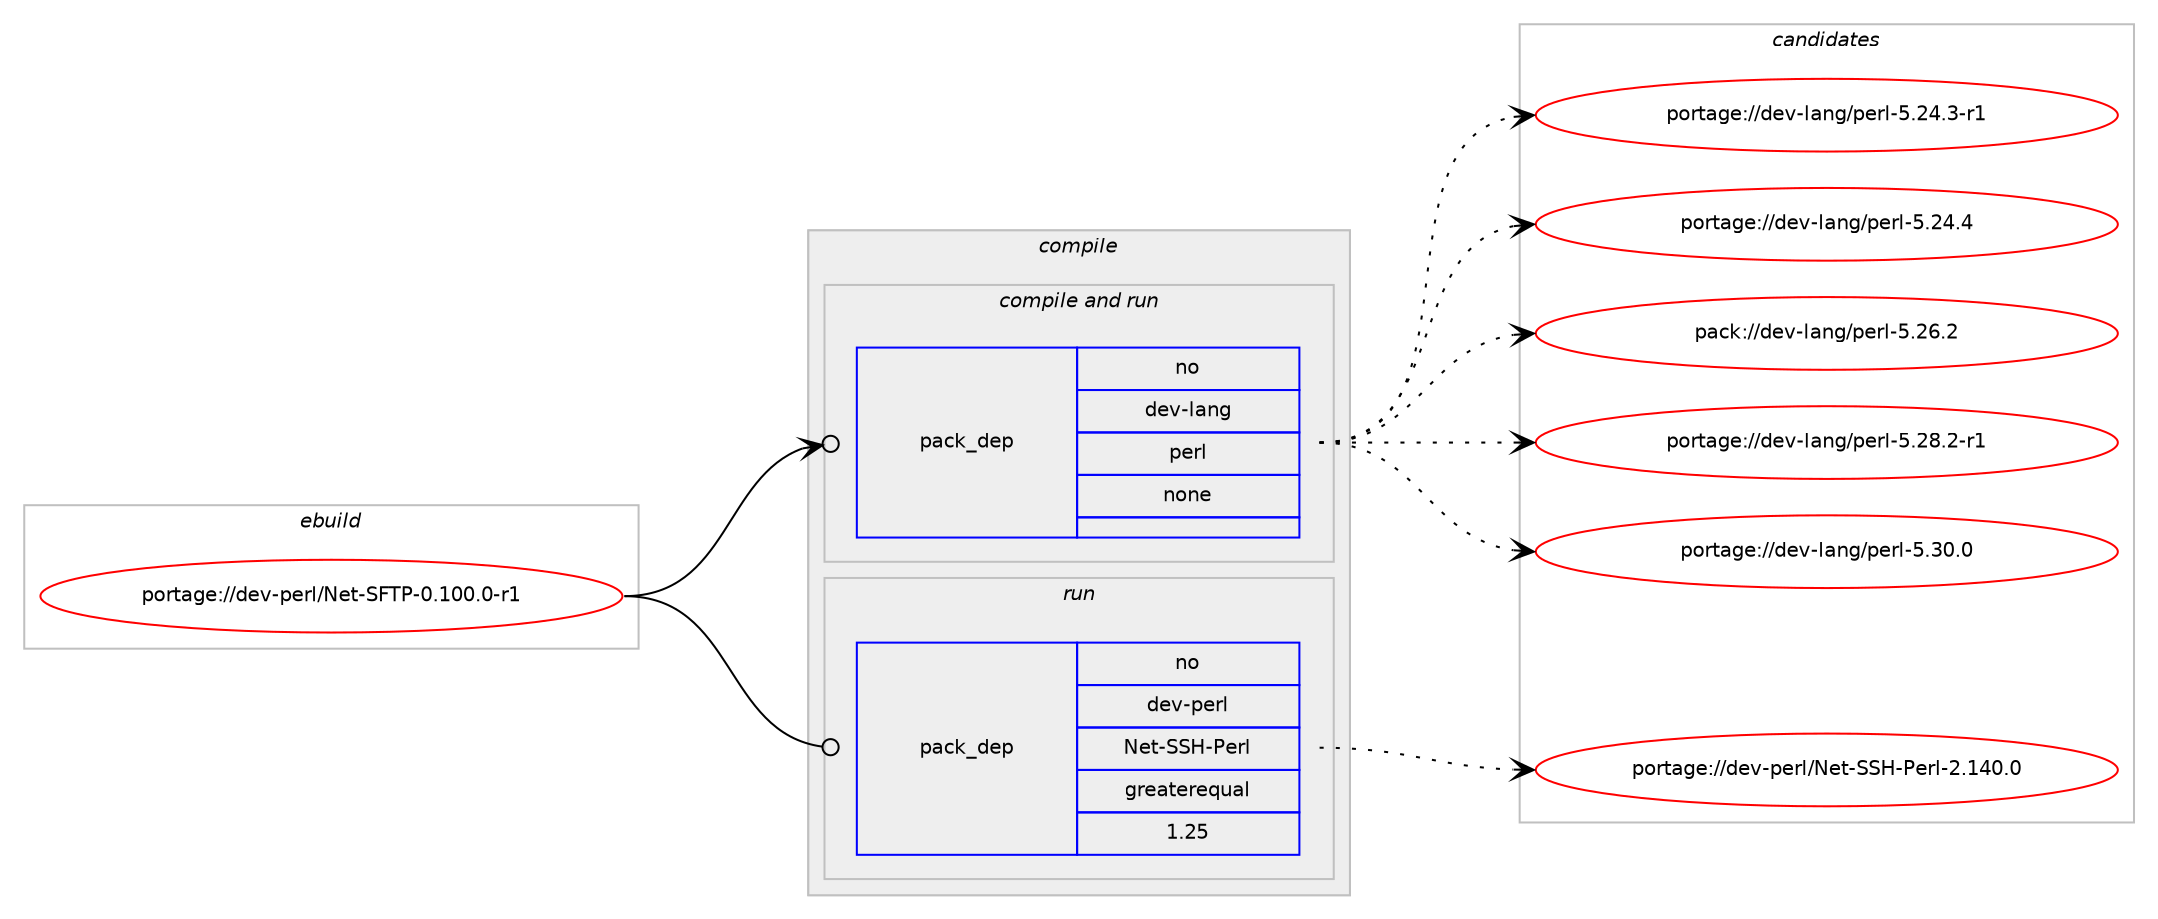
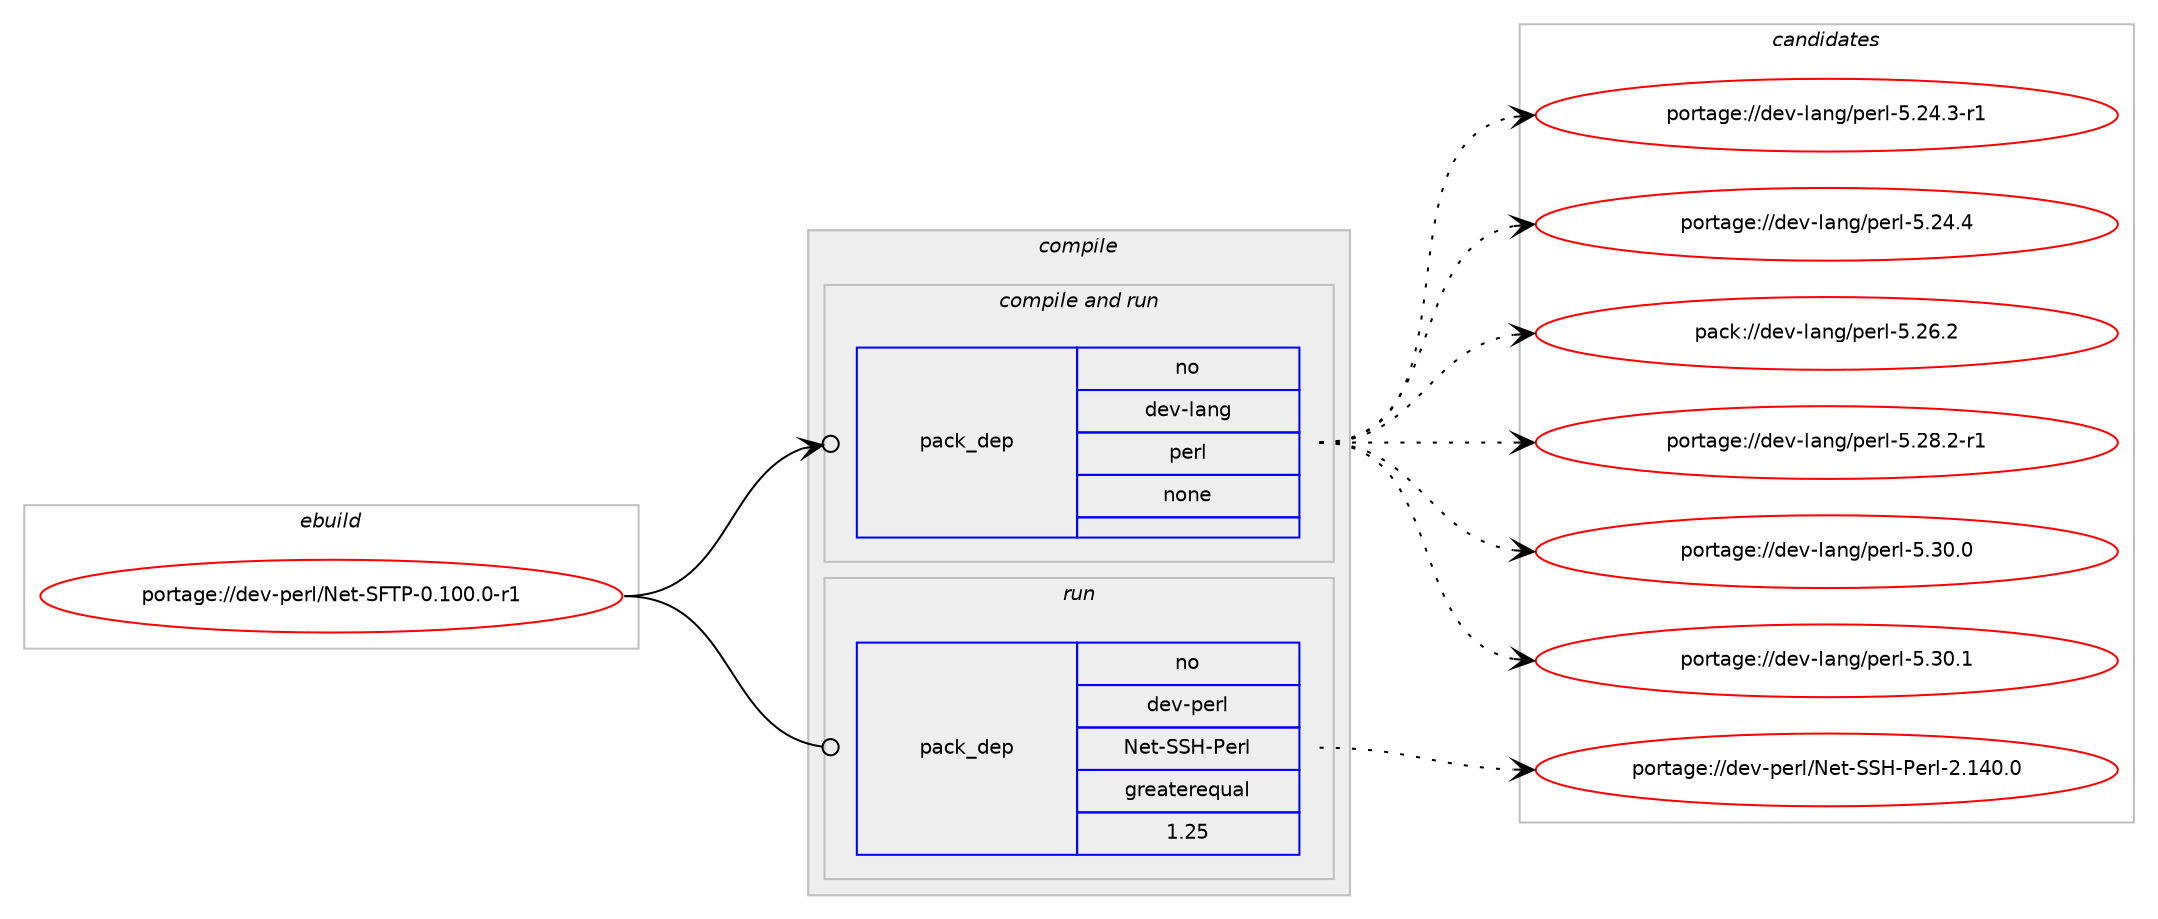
none -> (1827, 661)
